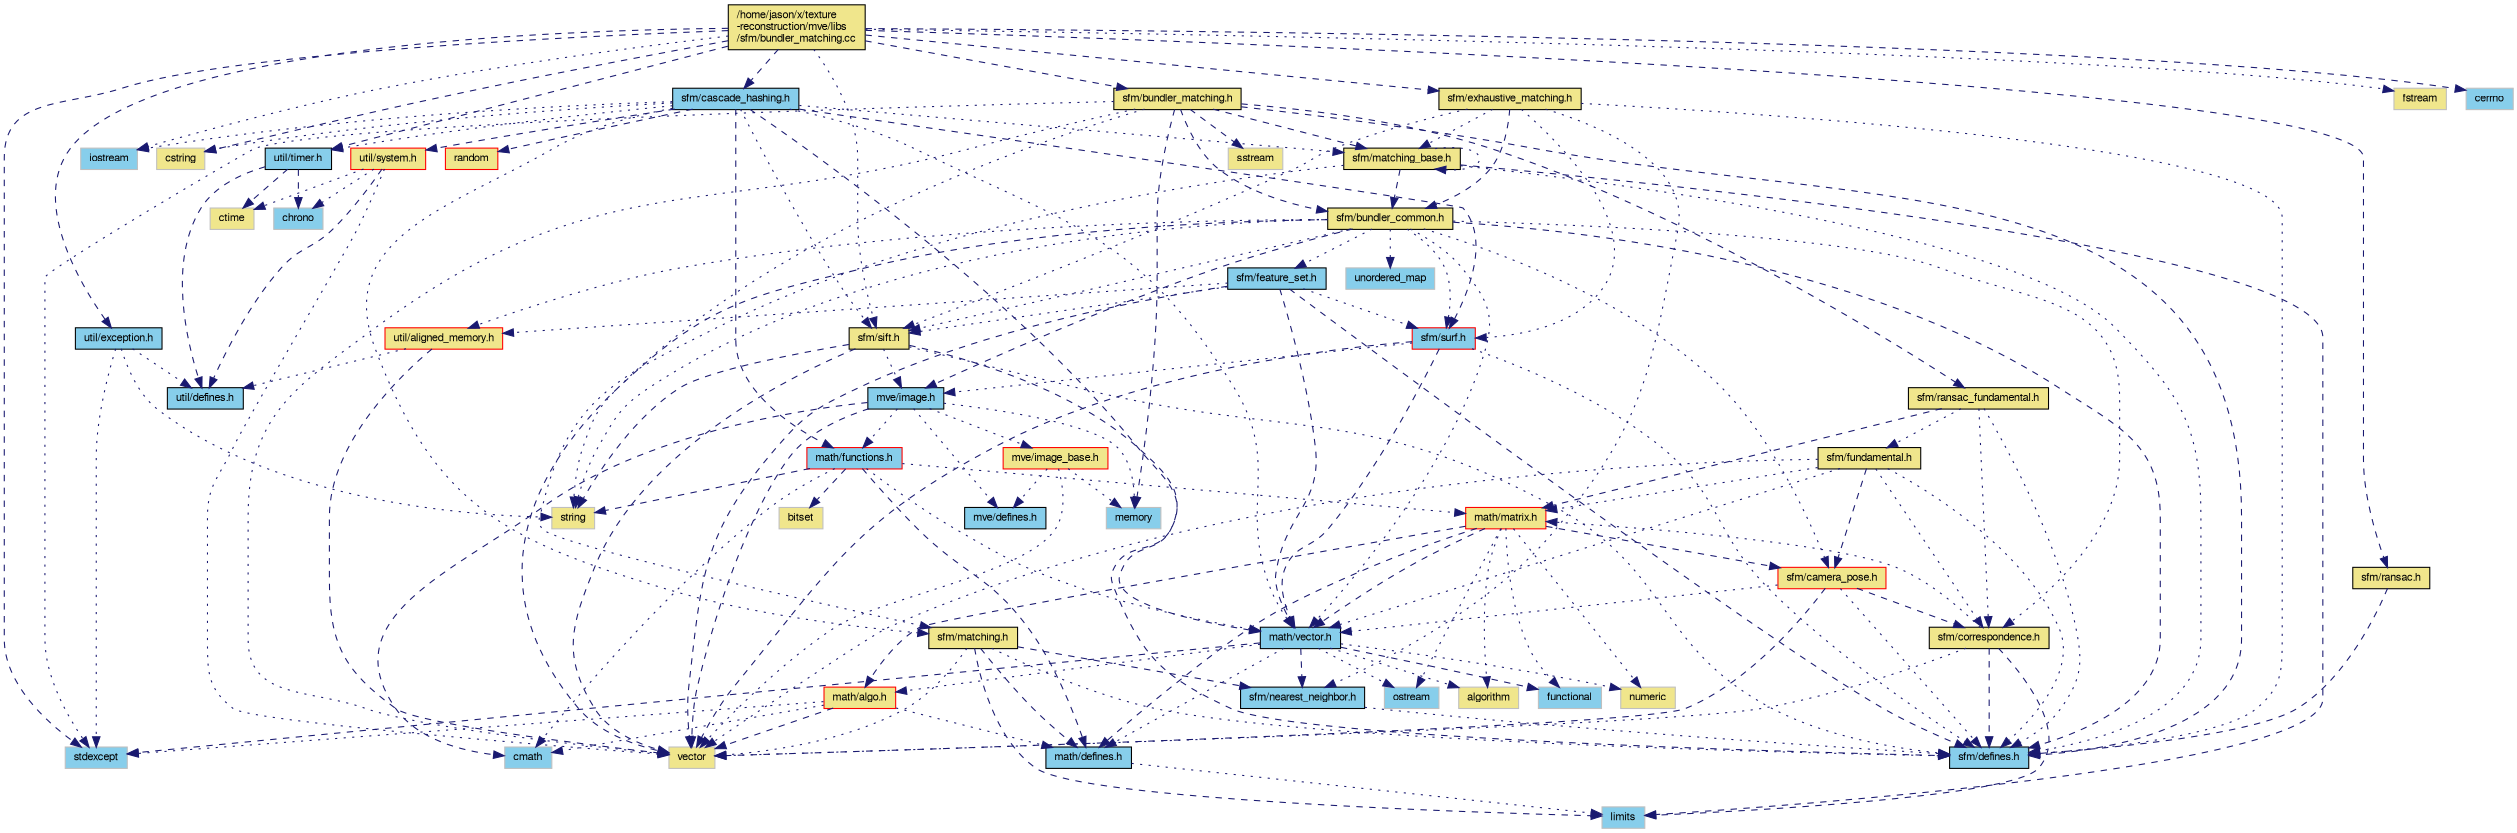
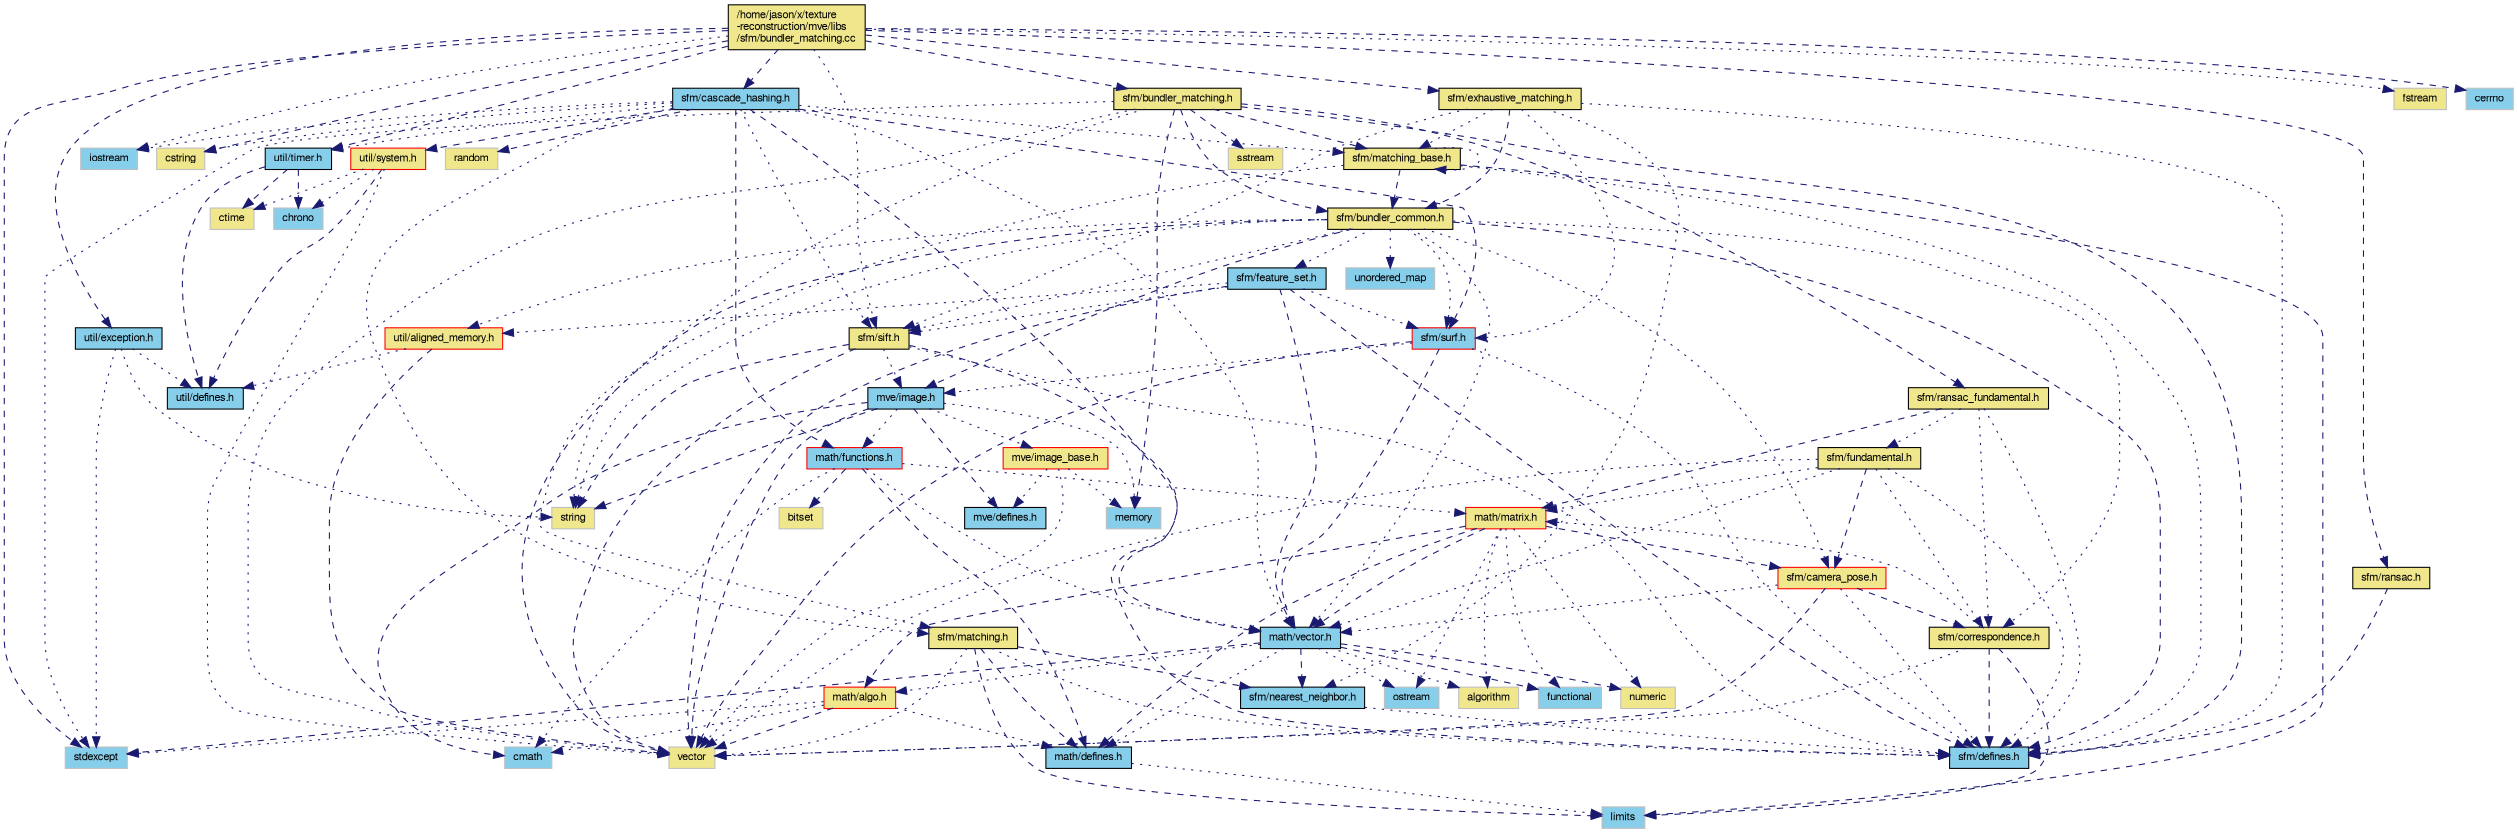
(472, 159) -> (472, 159)
(952, 454) -> (952, 454)
(708, 489) -> (741, 455)
(1476, 663) -> (1476, 663)
